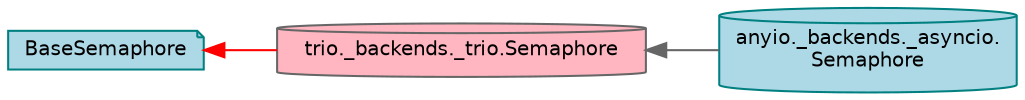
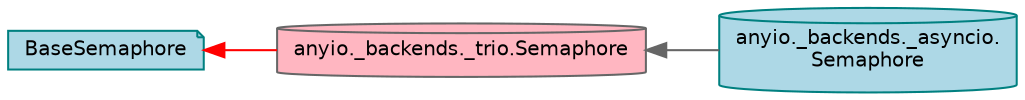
(461, 50) -> (461, 50)
